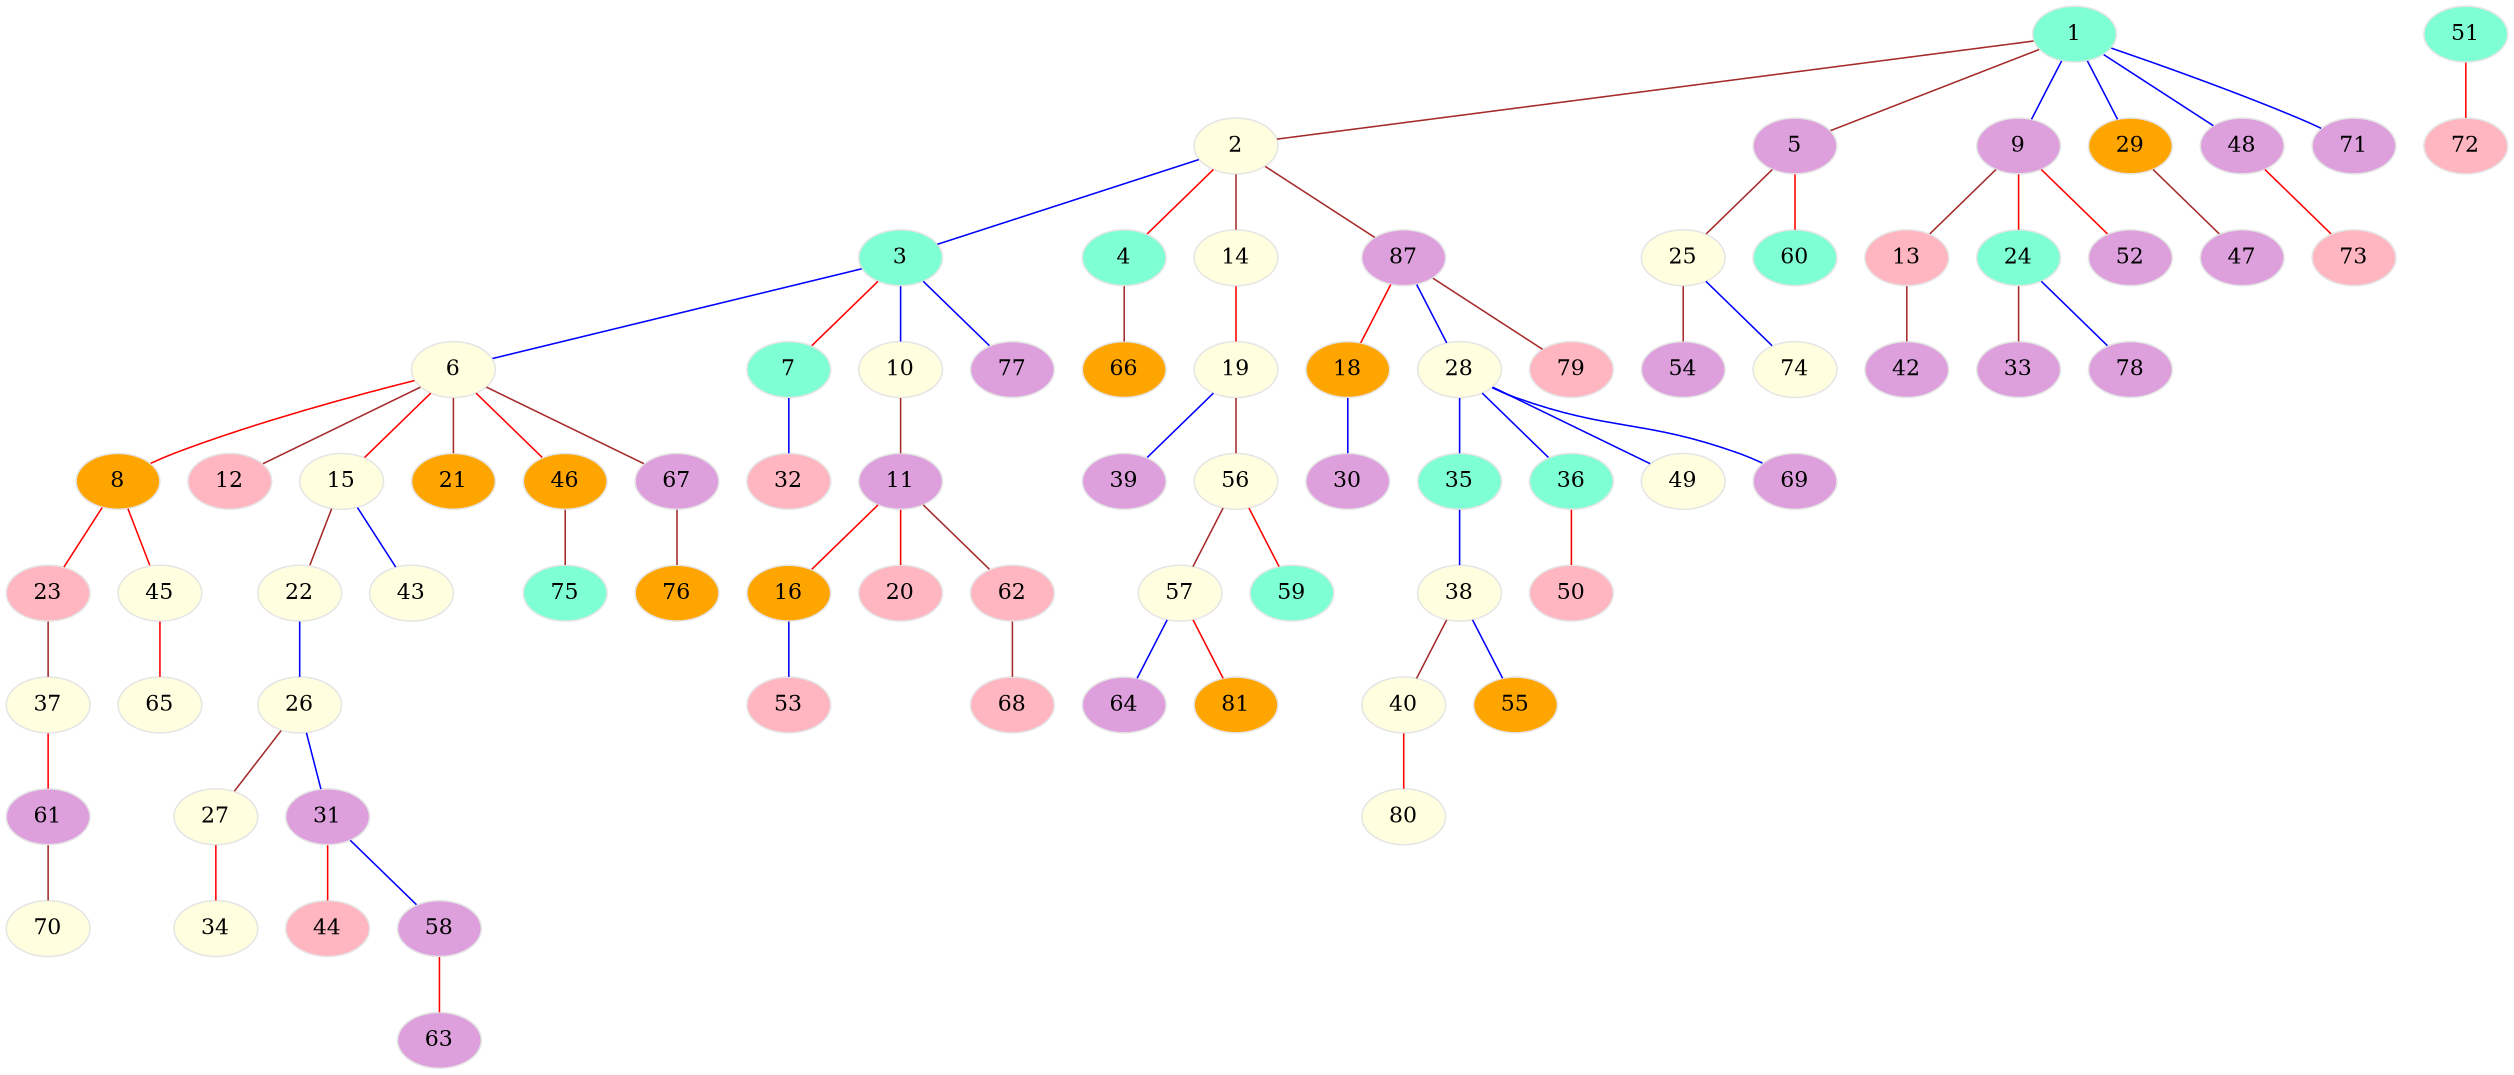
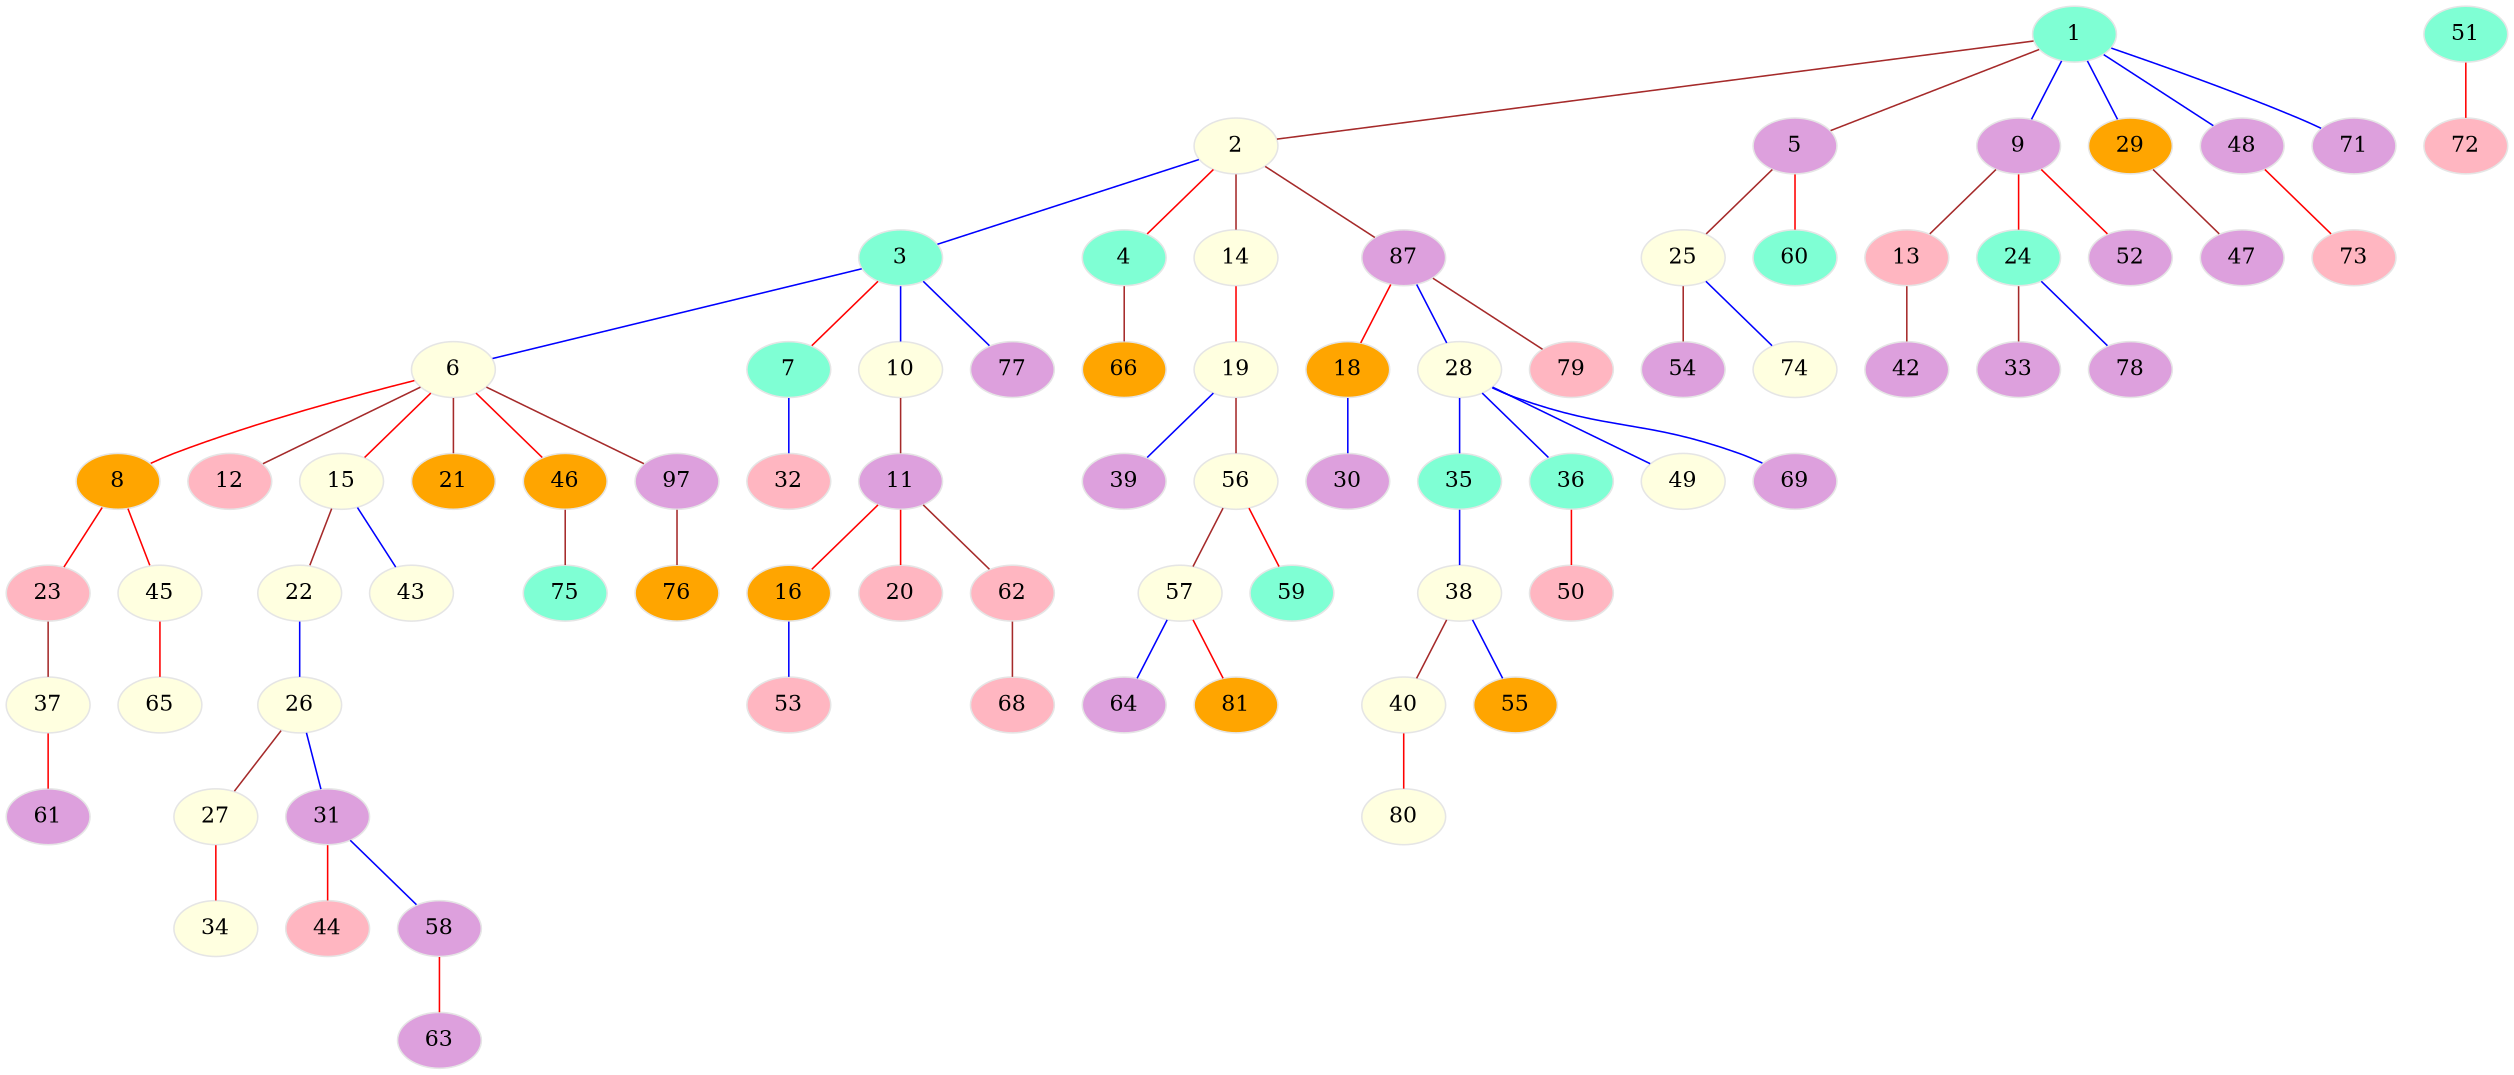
(677, 481) -> (677, 481)
(48, 929) -> none
